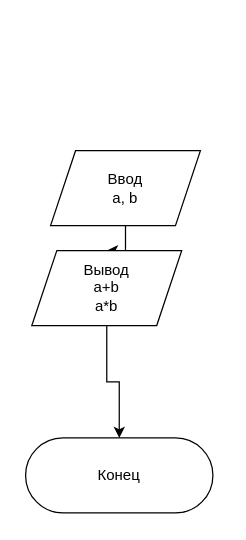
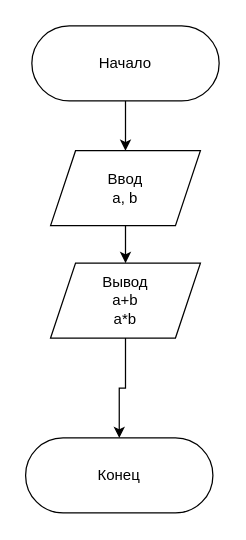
none -> (126, 63)
none -> (126, 122)
(107, 288) -> (126, 301)
